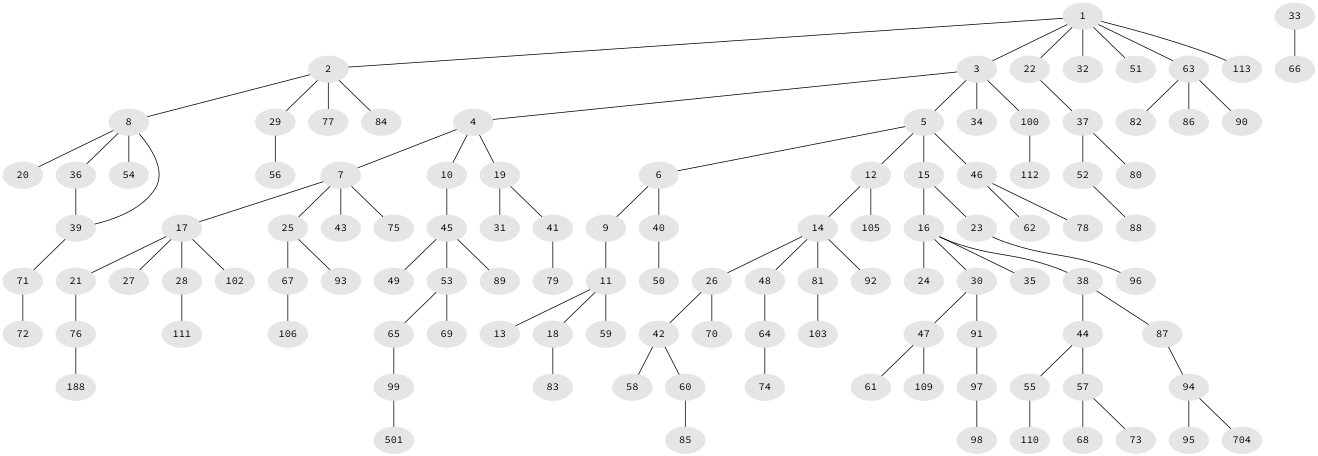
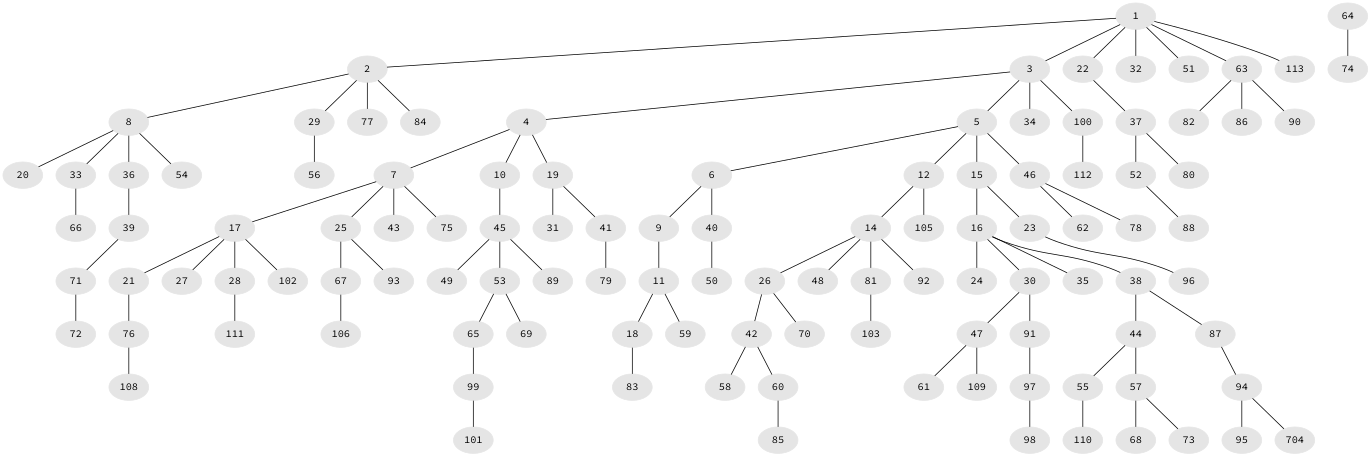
(152, 193) -> (102, 149)
(765, 308) -> none
(500, 334) -> none
(76, 387) -> (129, 387)
(394, 440) -> (473, 440)
